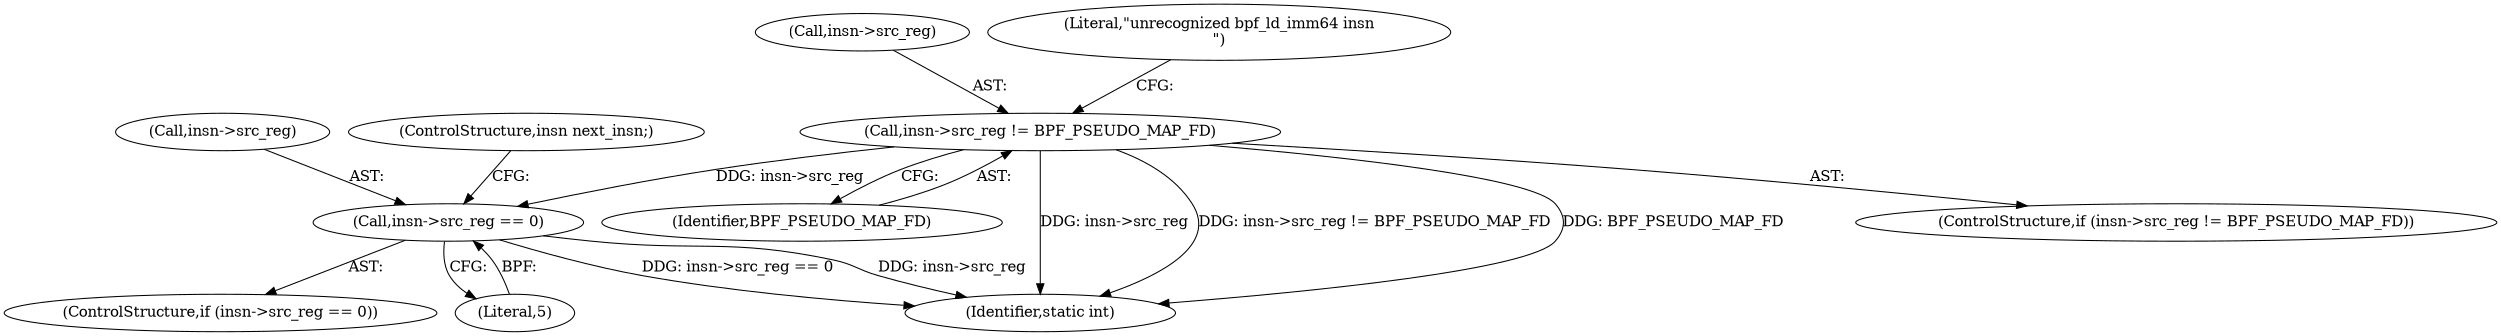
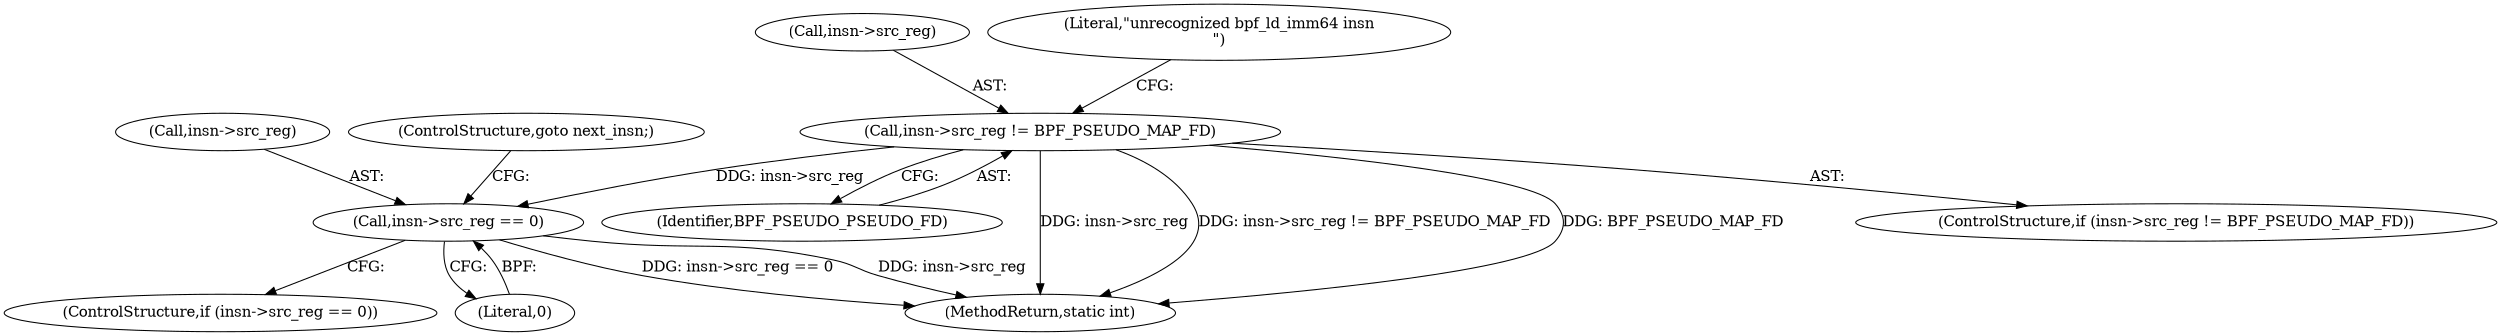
(526, 132) -> (526, 132)
(802, 222) -> (802, 222)
(368, 268) -> (368, 268)
(515, 313) -> (515, 313)
(1040, 313) -> (1040, 313)
